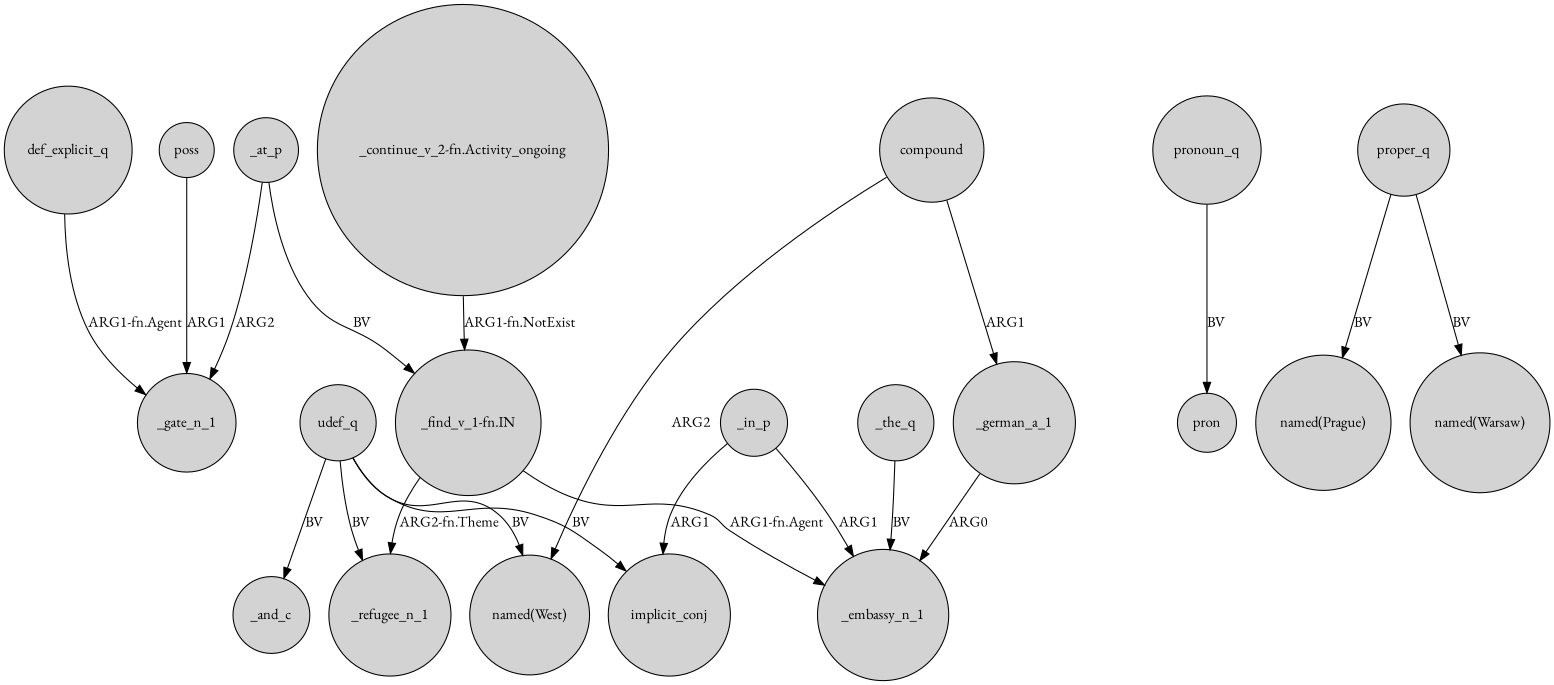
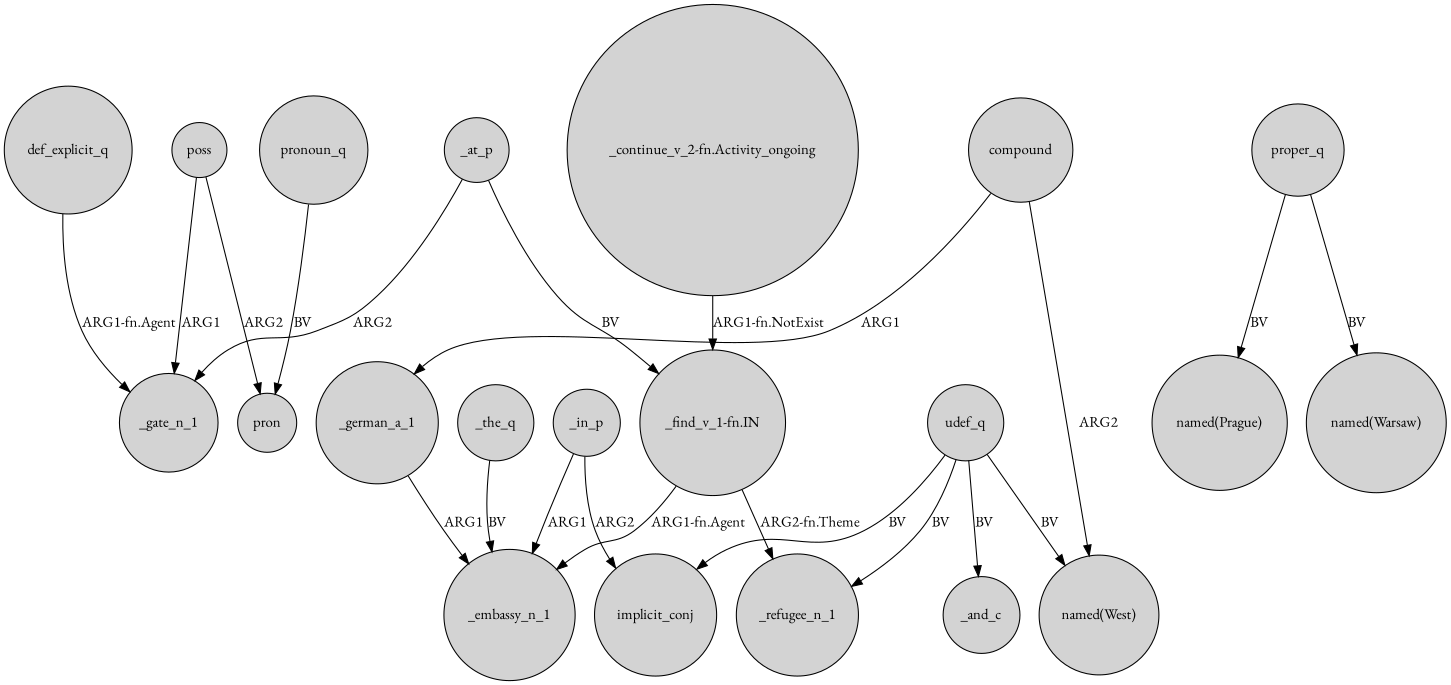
none -> (232, 280)
(690, 523) -> (615, 523)
(968, 523) -> (463, 523)
